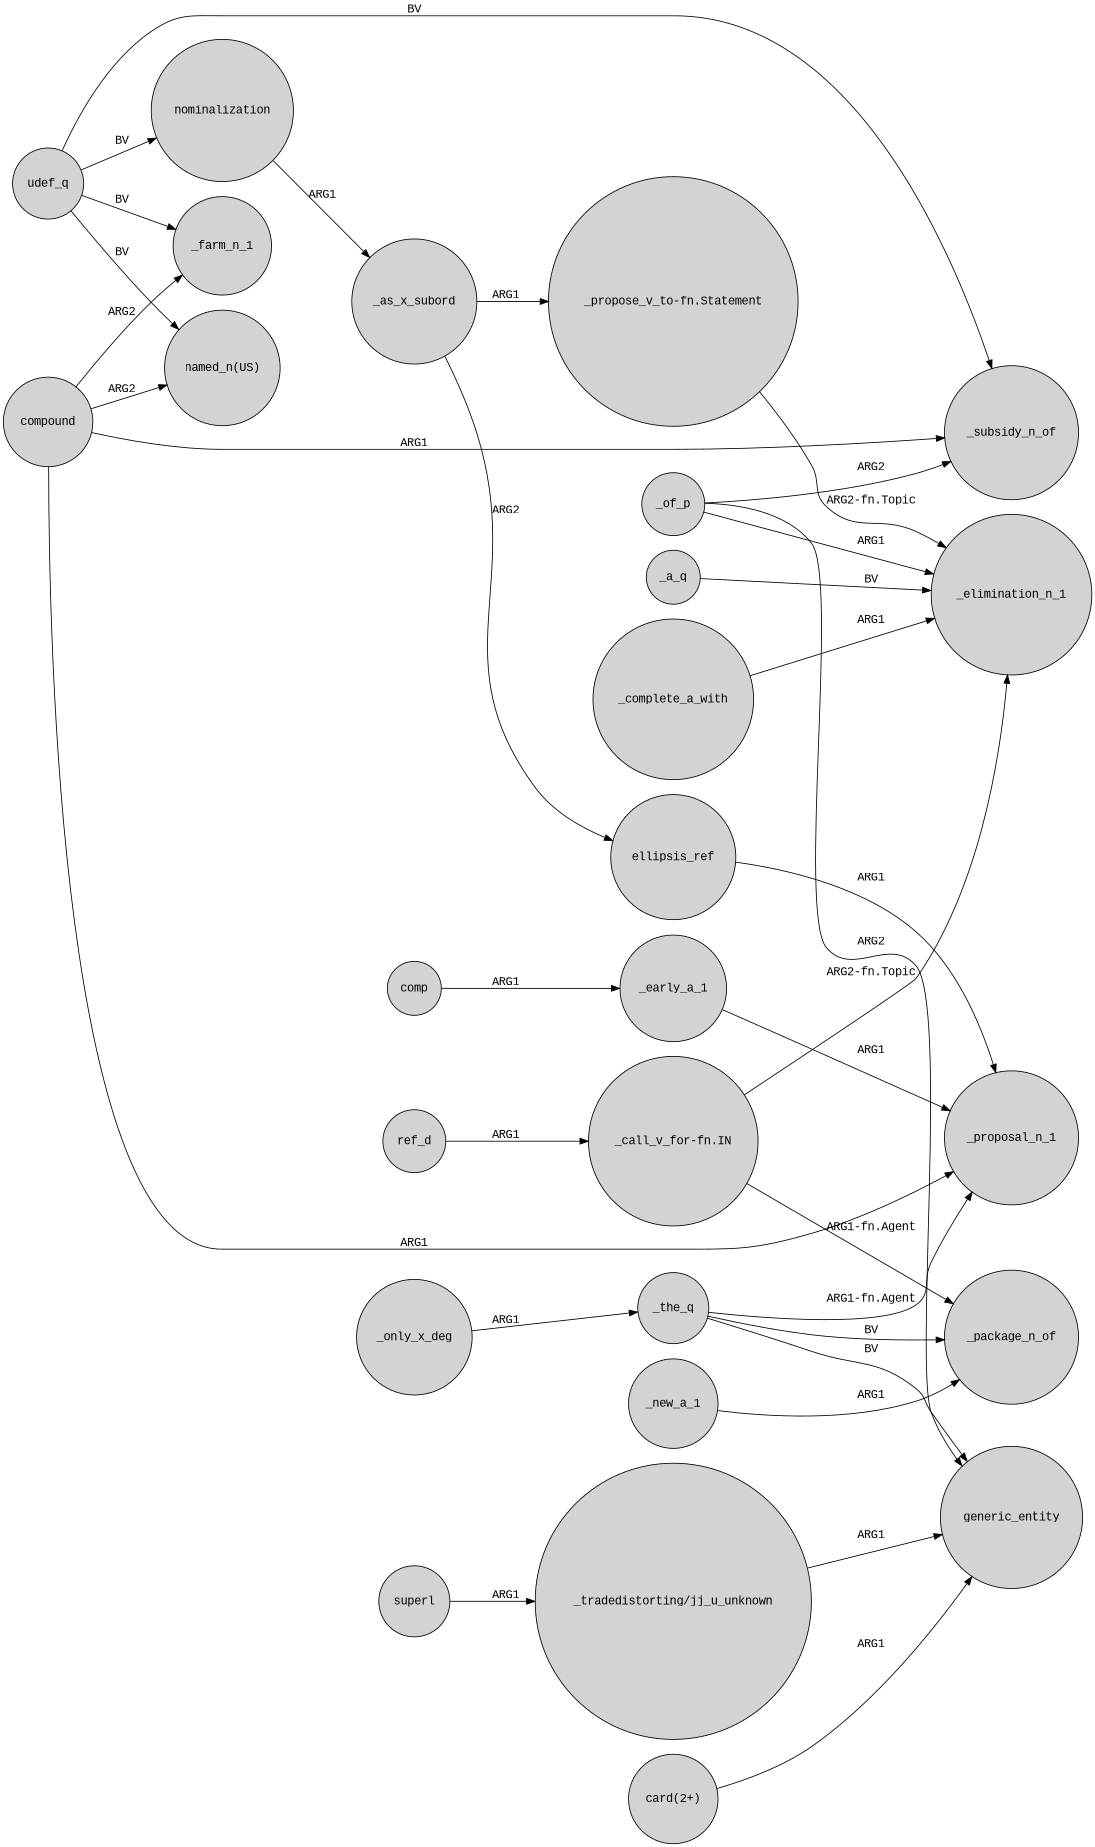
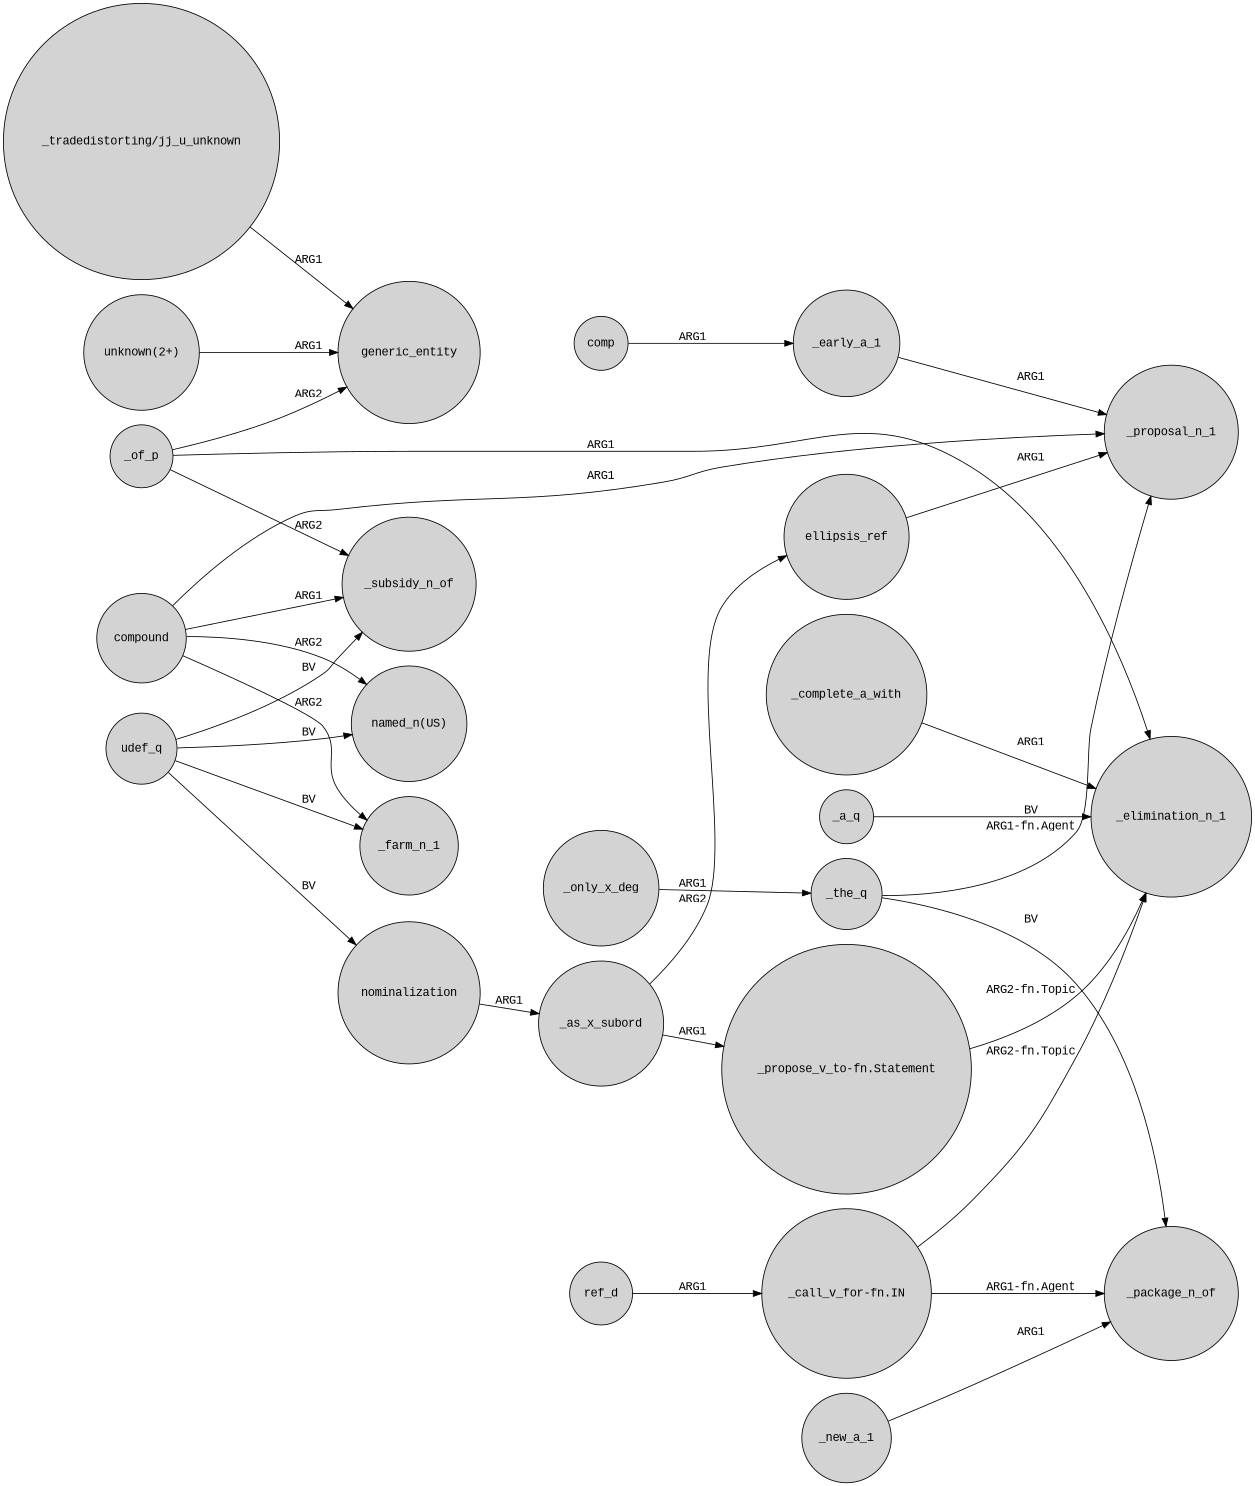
(852, 1361) -> none
(414, 1601) -> none
(673, 1799) -> (142, 352)
